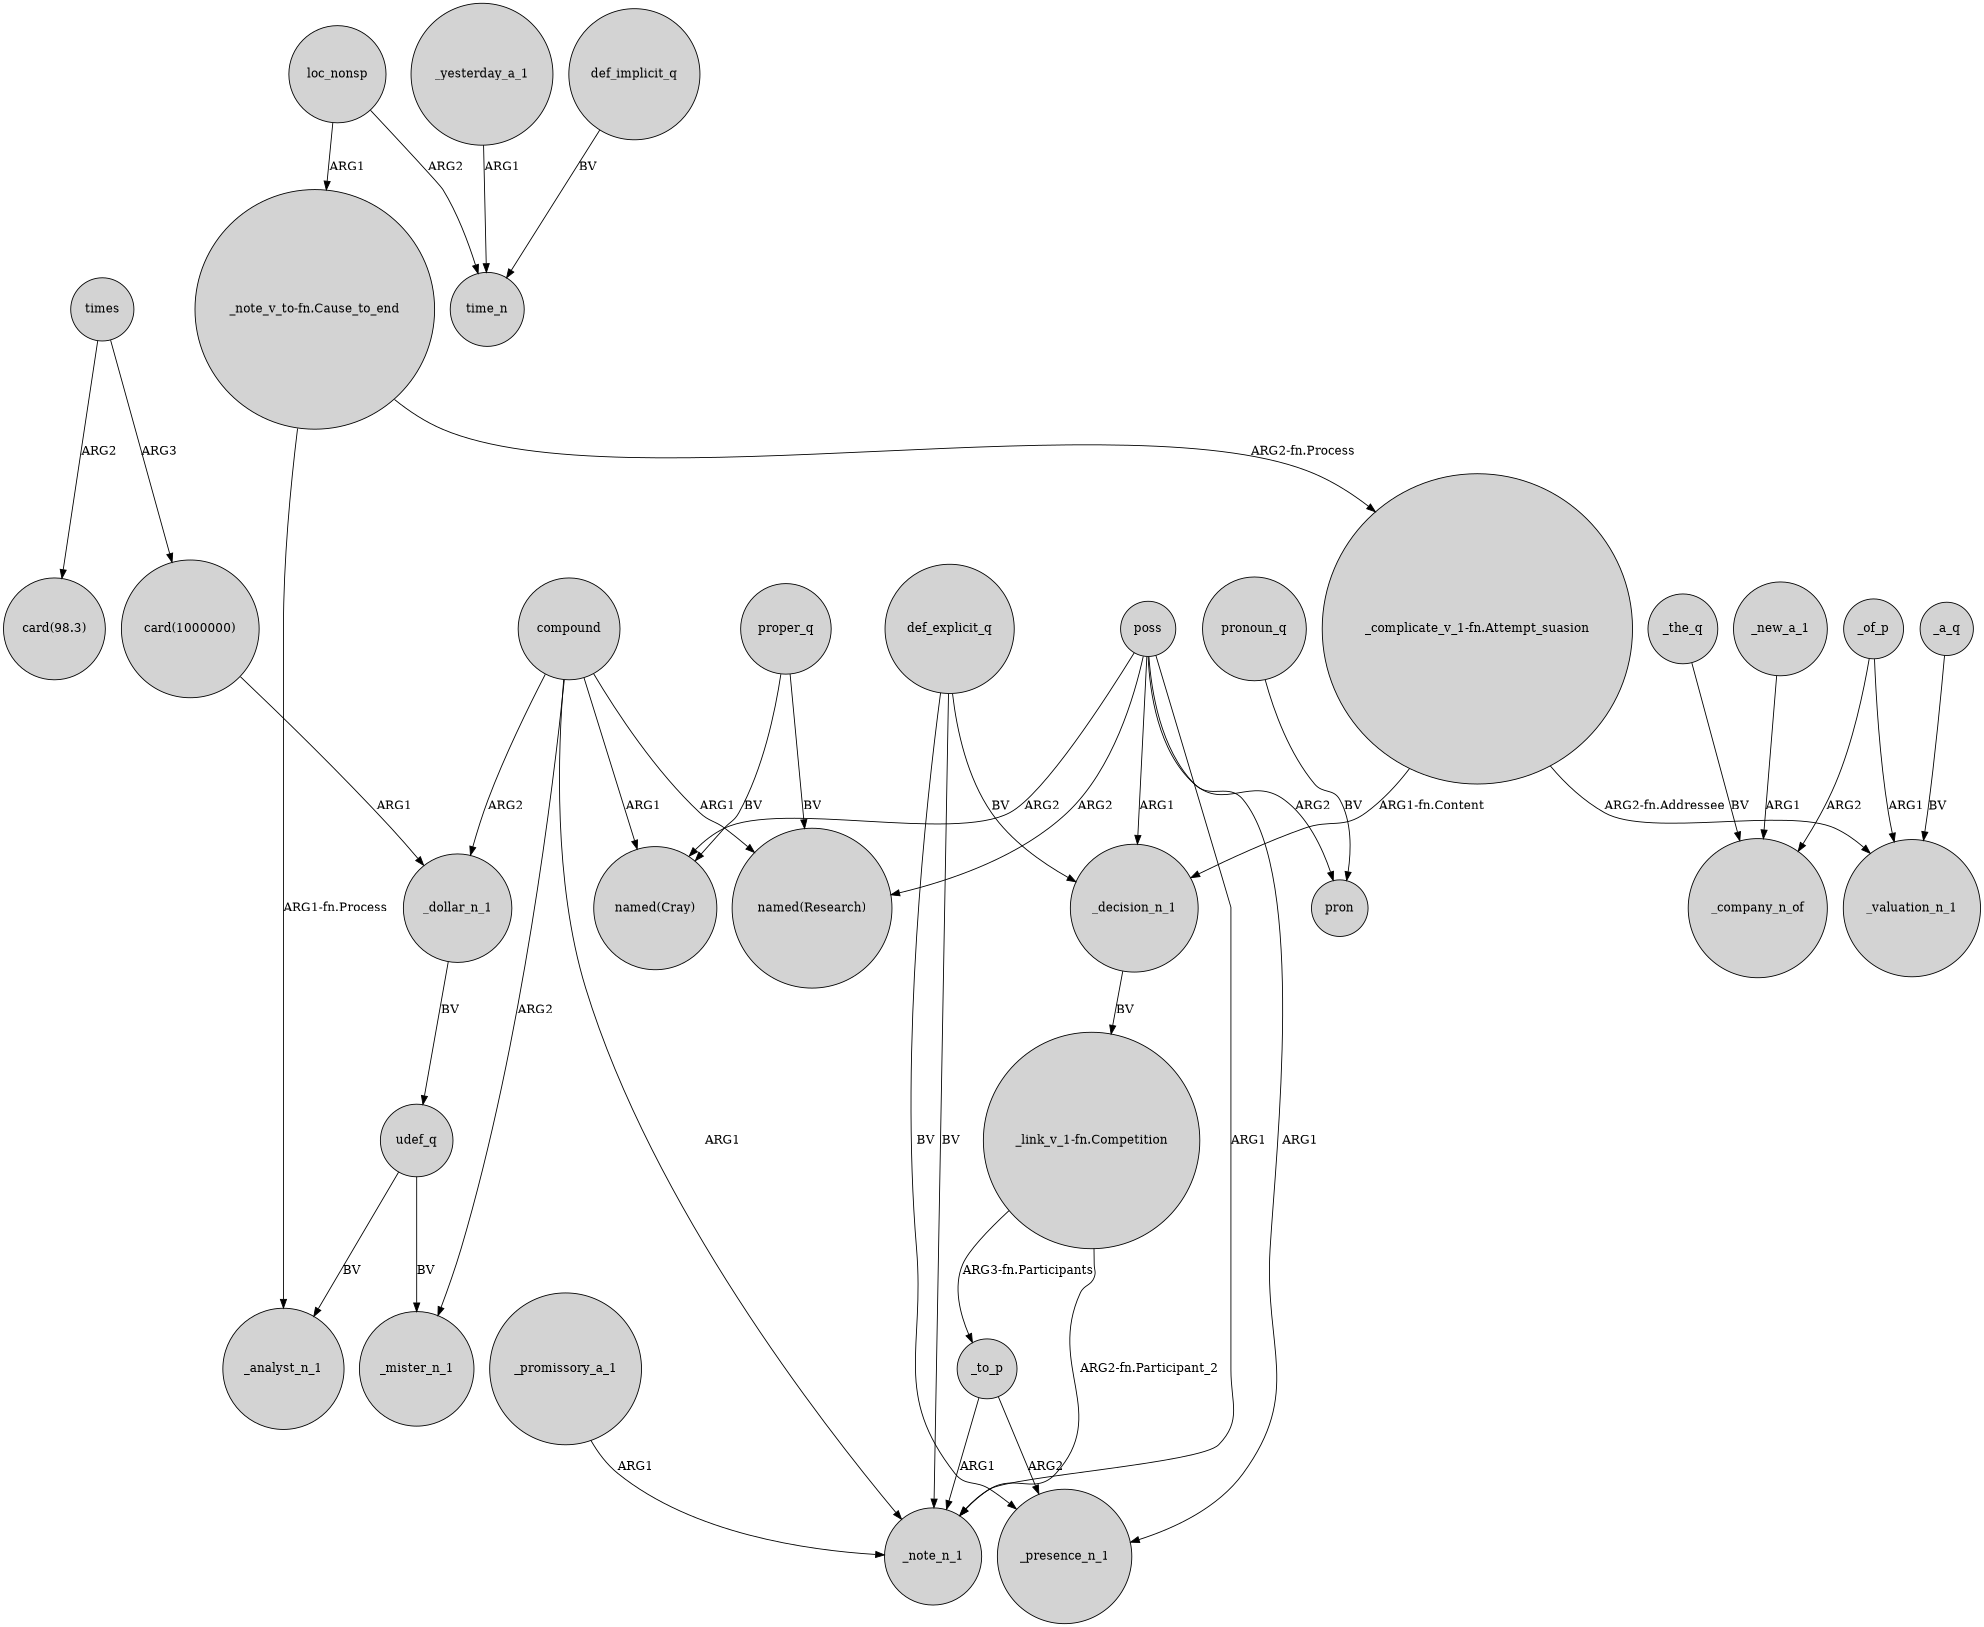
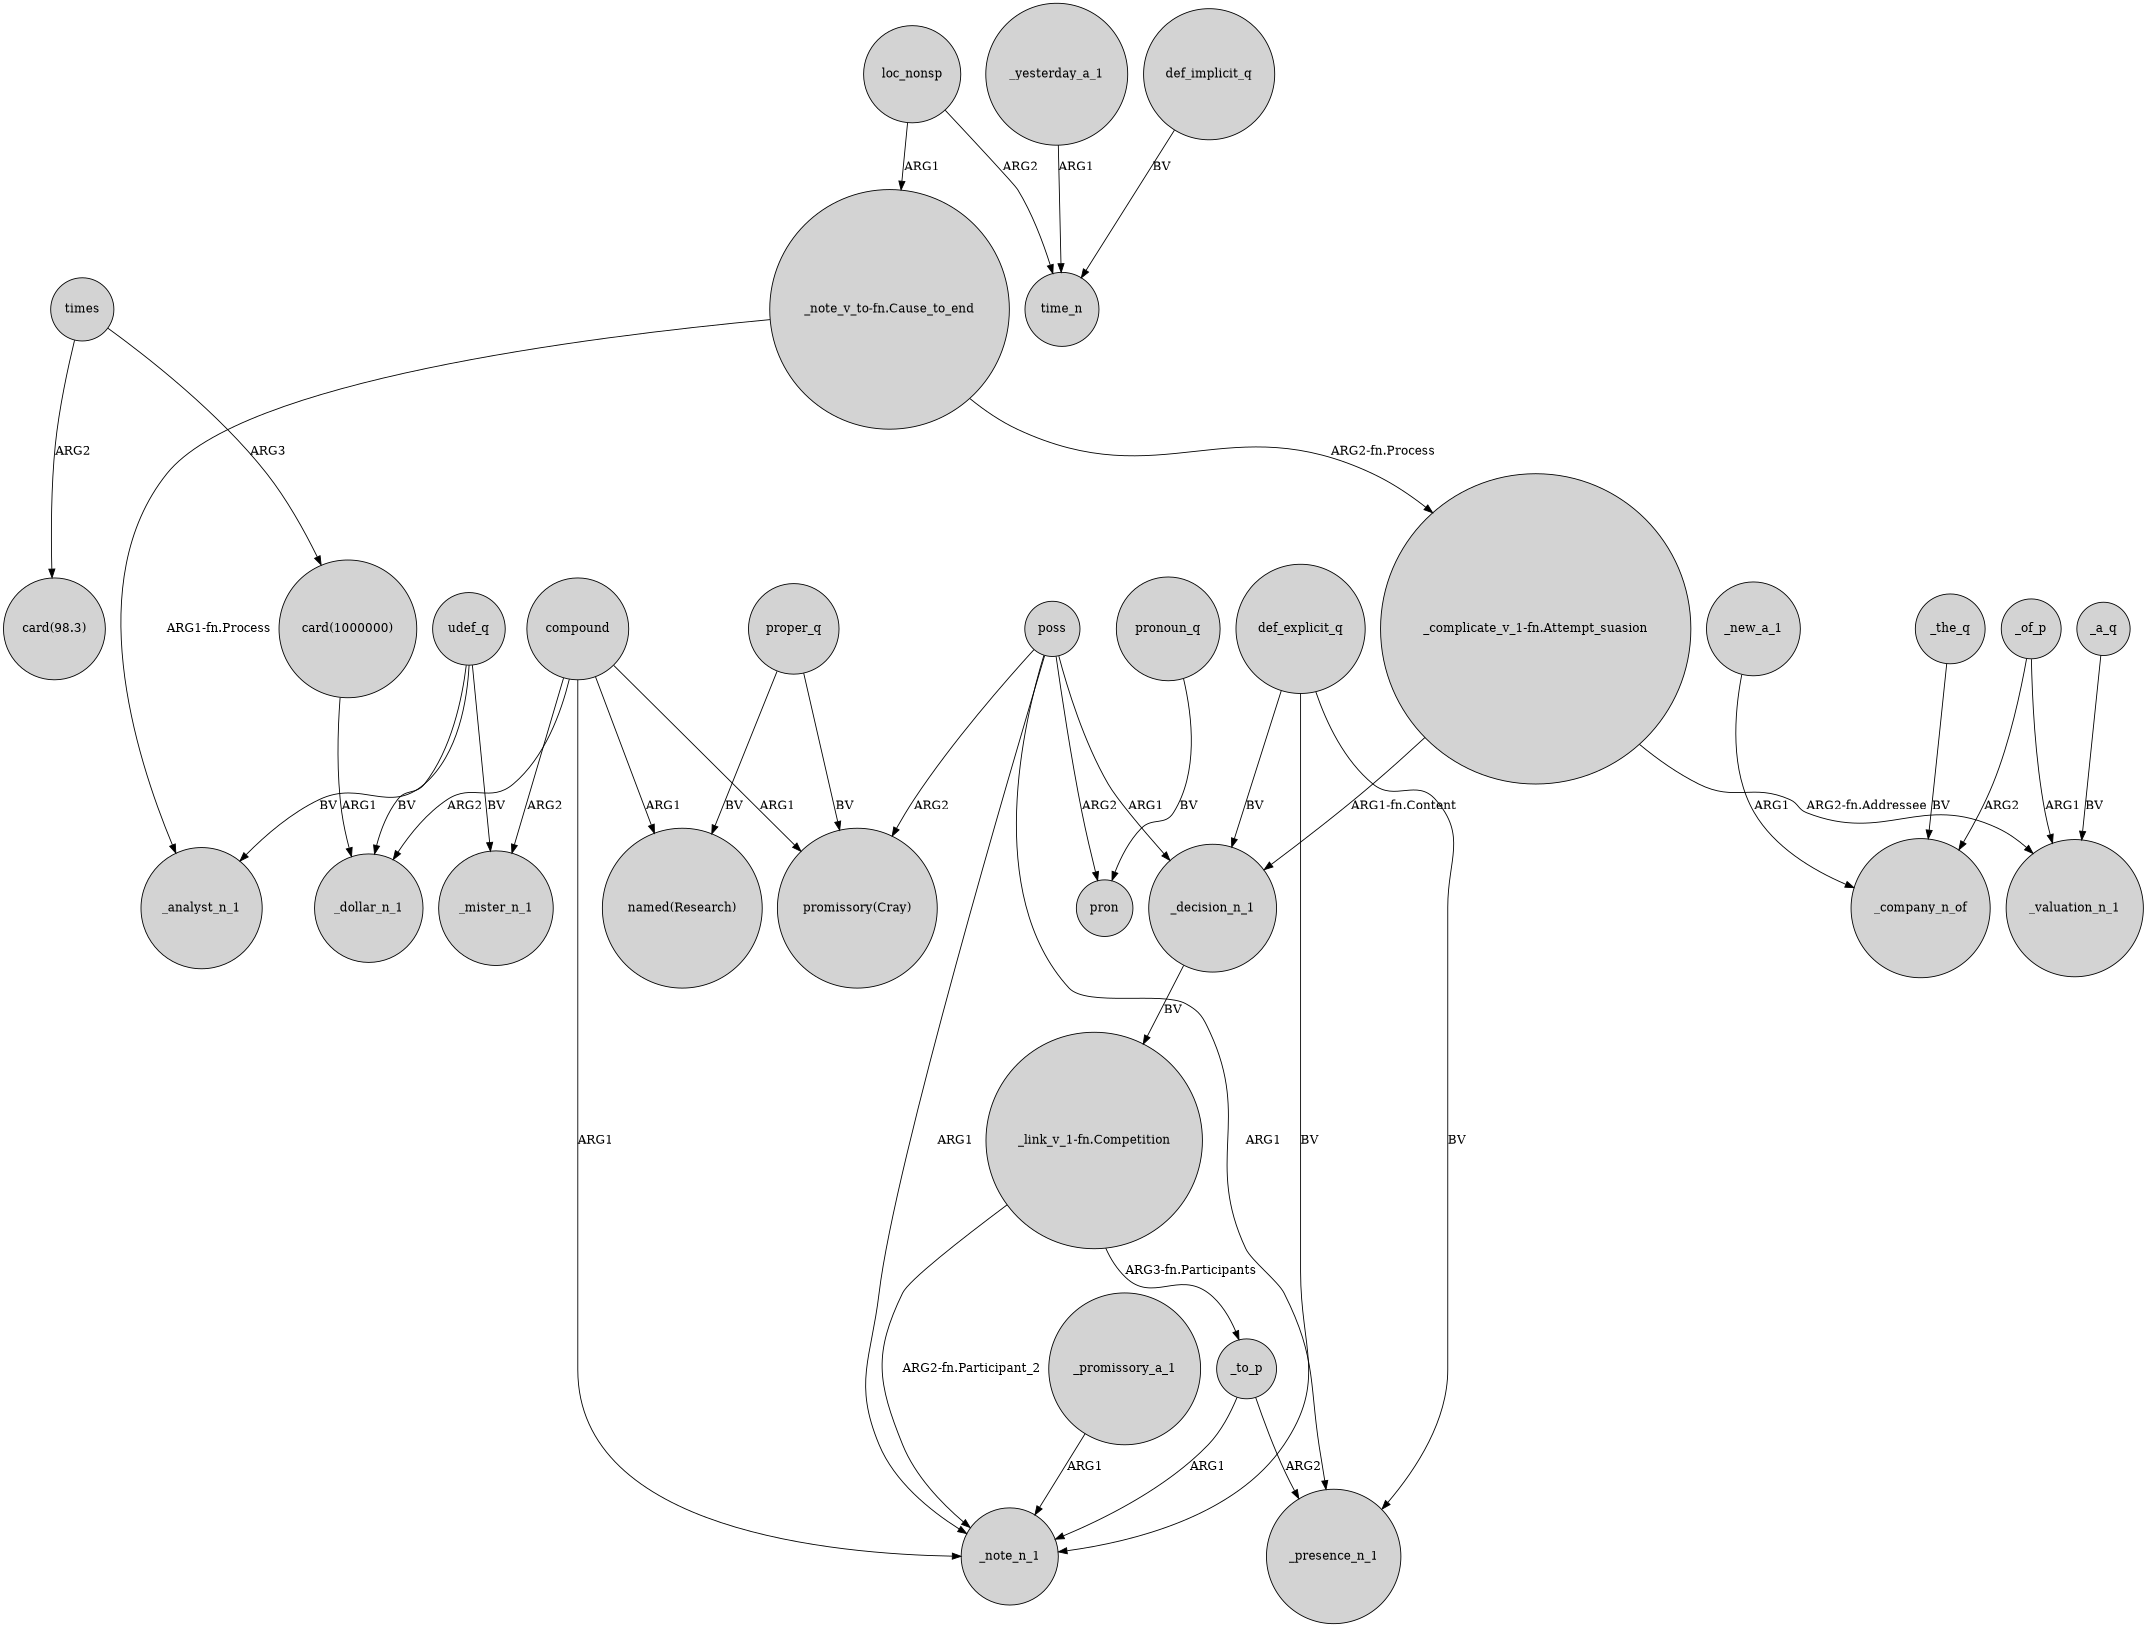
(1063, 816) -> none
(655, 908) -> (857, 908)
(436, 1029) -> (451, 732)
